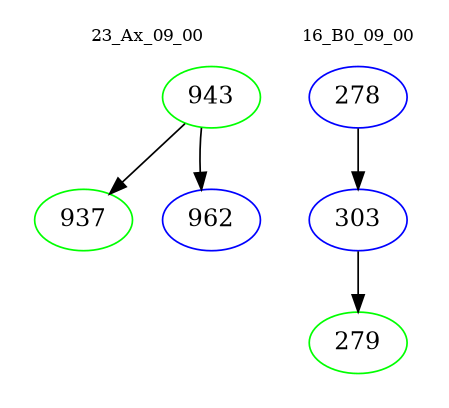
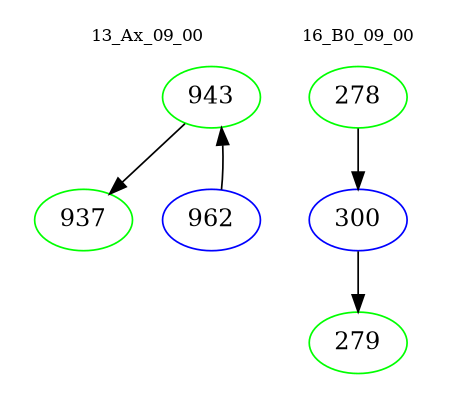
(148, 37) -> (148, 37)
(358, 97) -> (358, 97)
(200, 150) -> (223, 167)
(358, 220) -> (358, 220)
